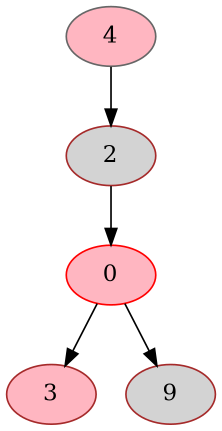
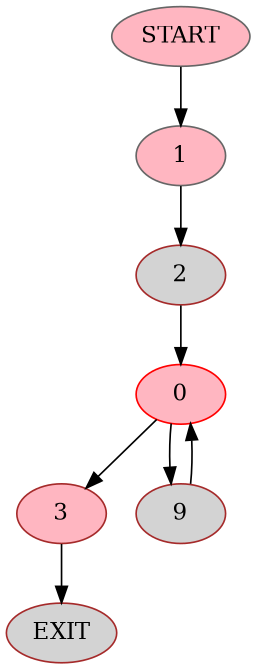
(111, 36) -> (181, 156)
none -> (181, 36)
none -> (192, 462)
none -> (62, 633)
